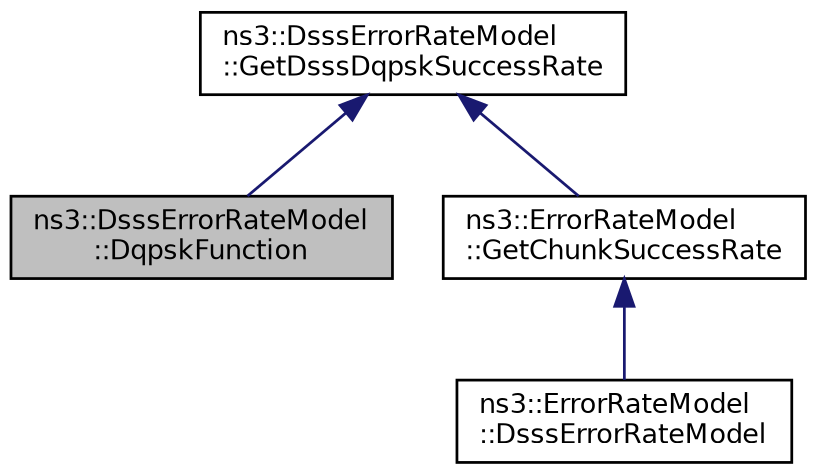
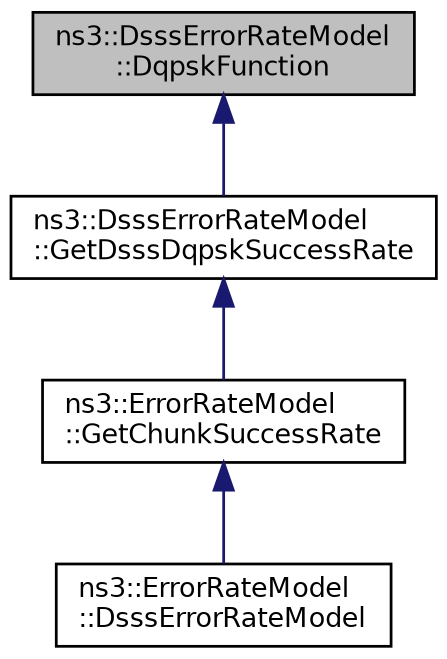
(297, 154) -> (224, 160)
